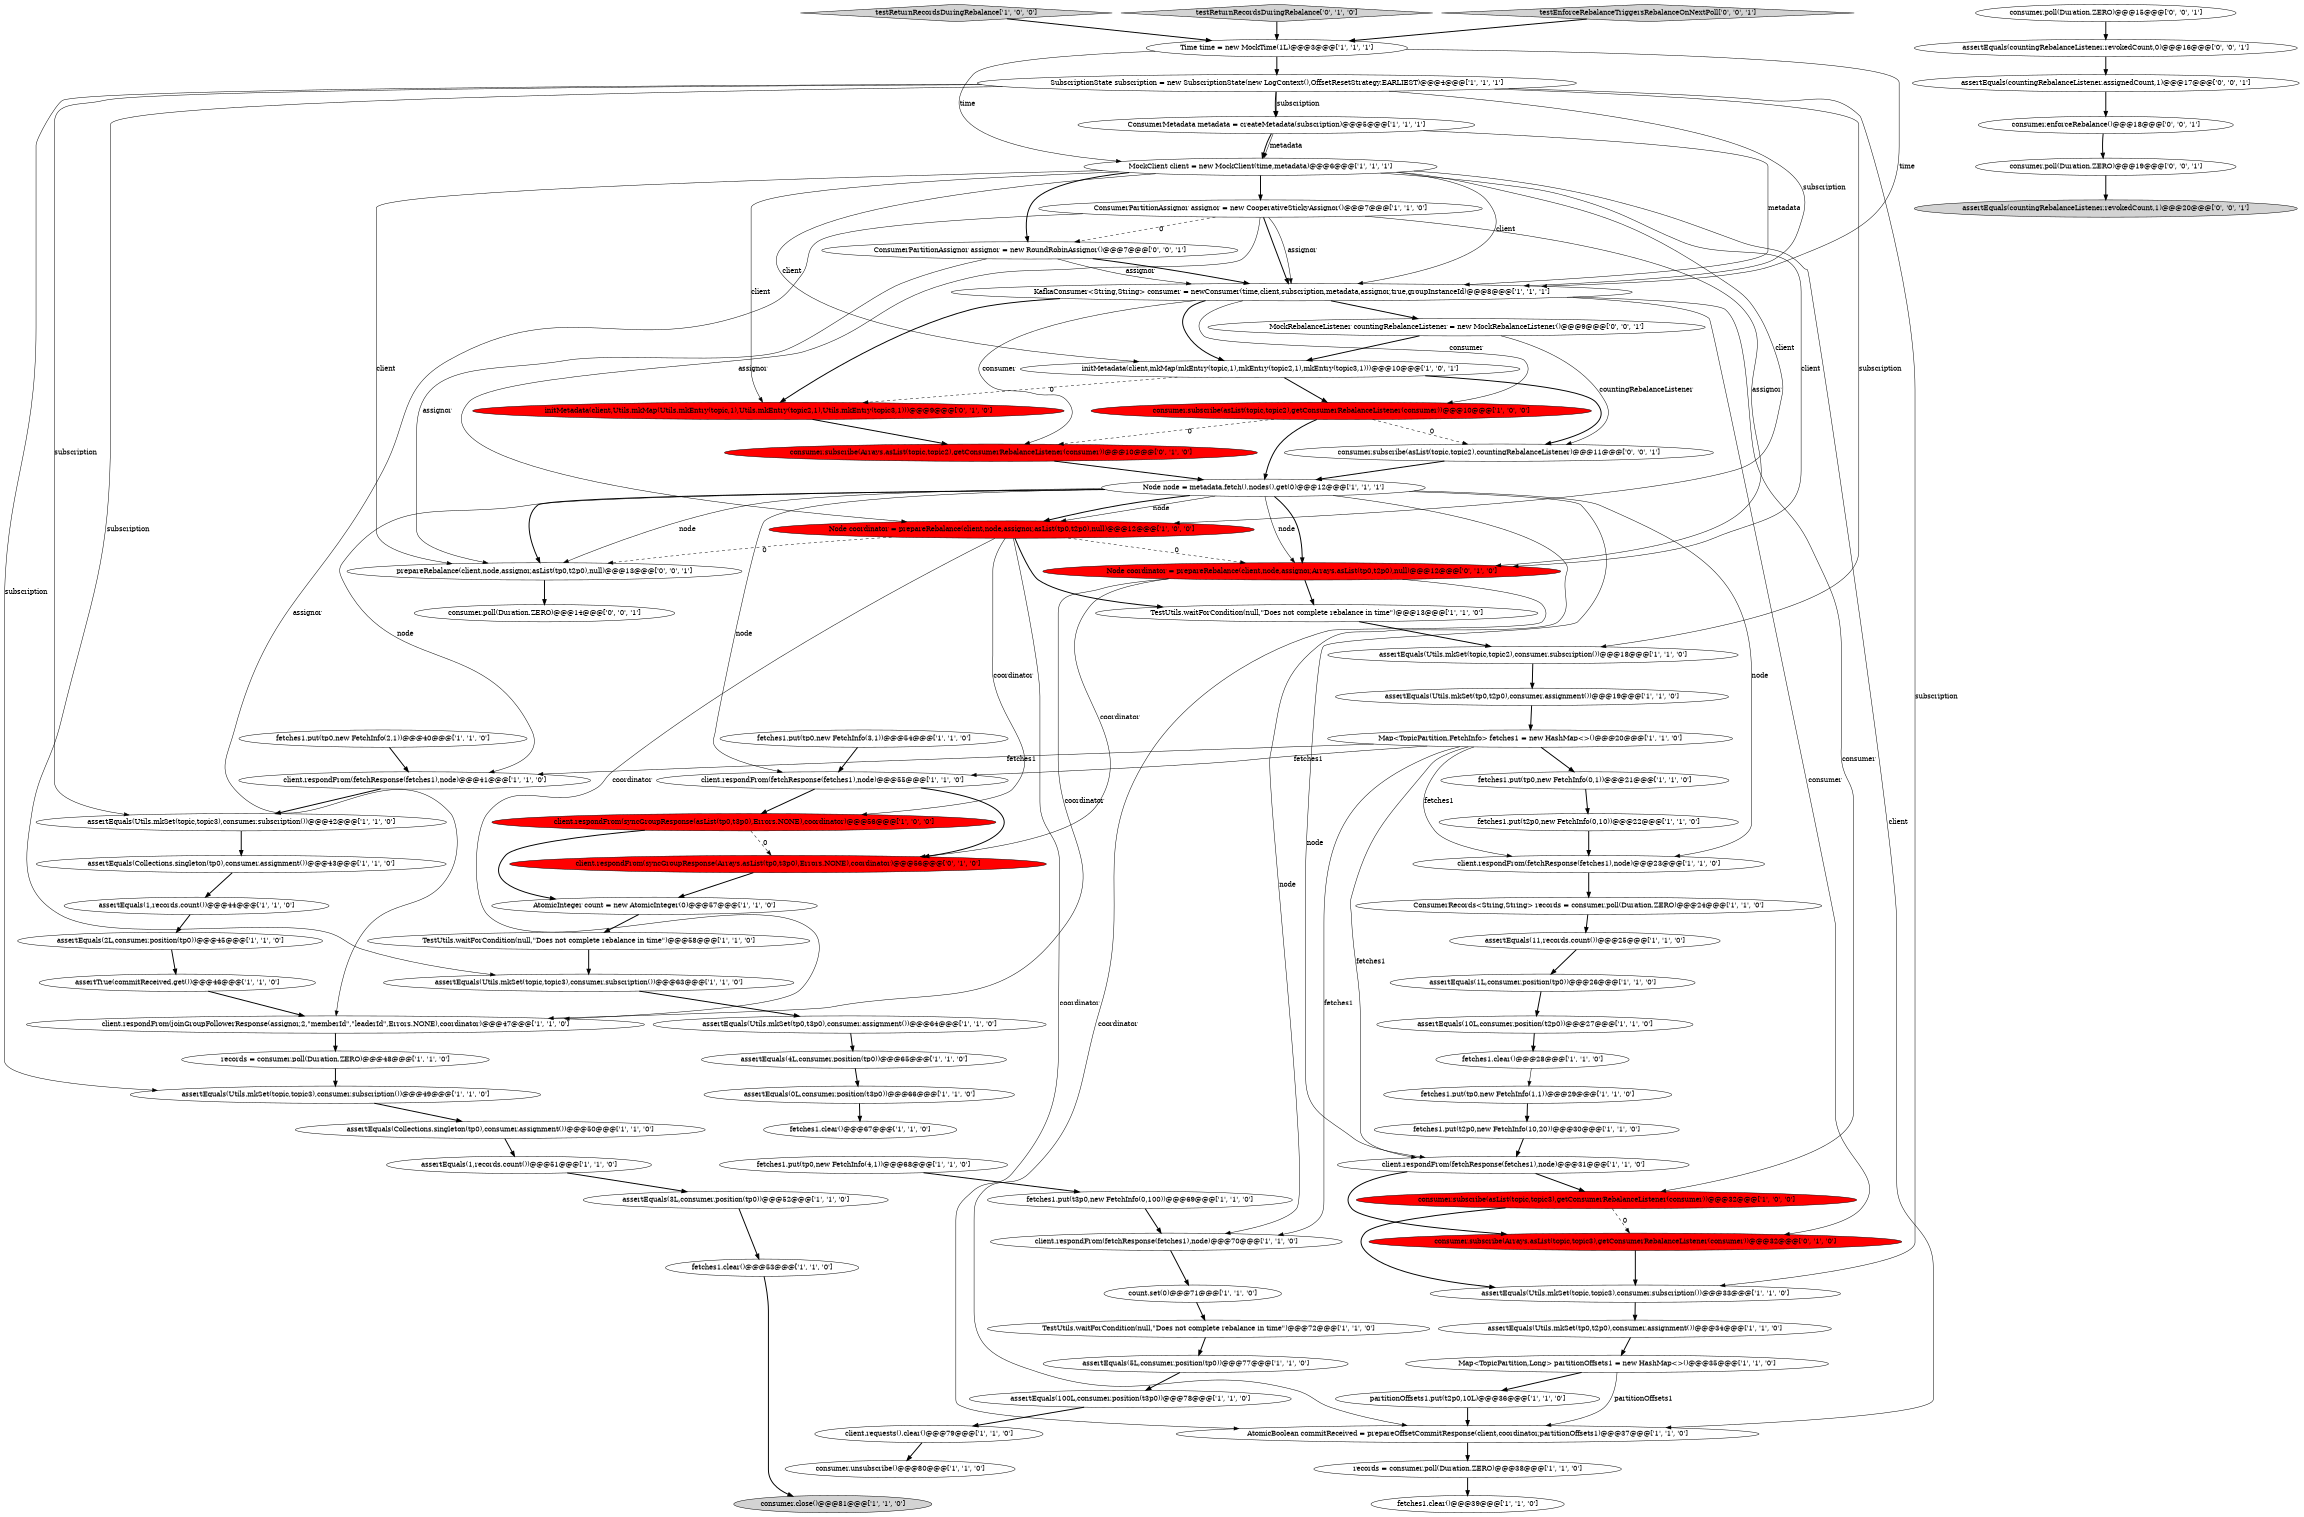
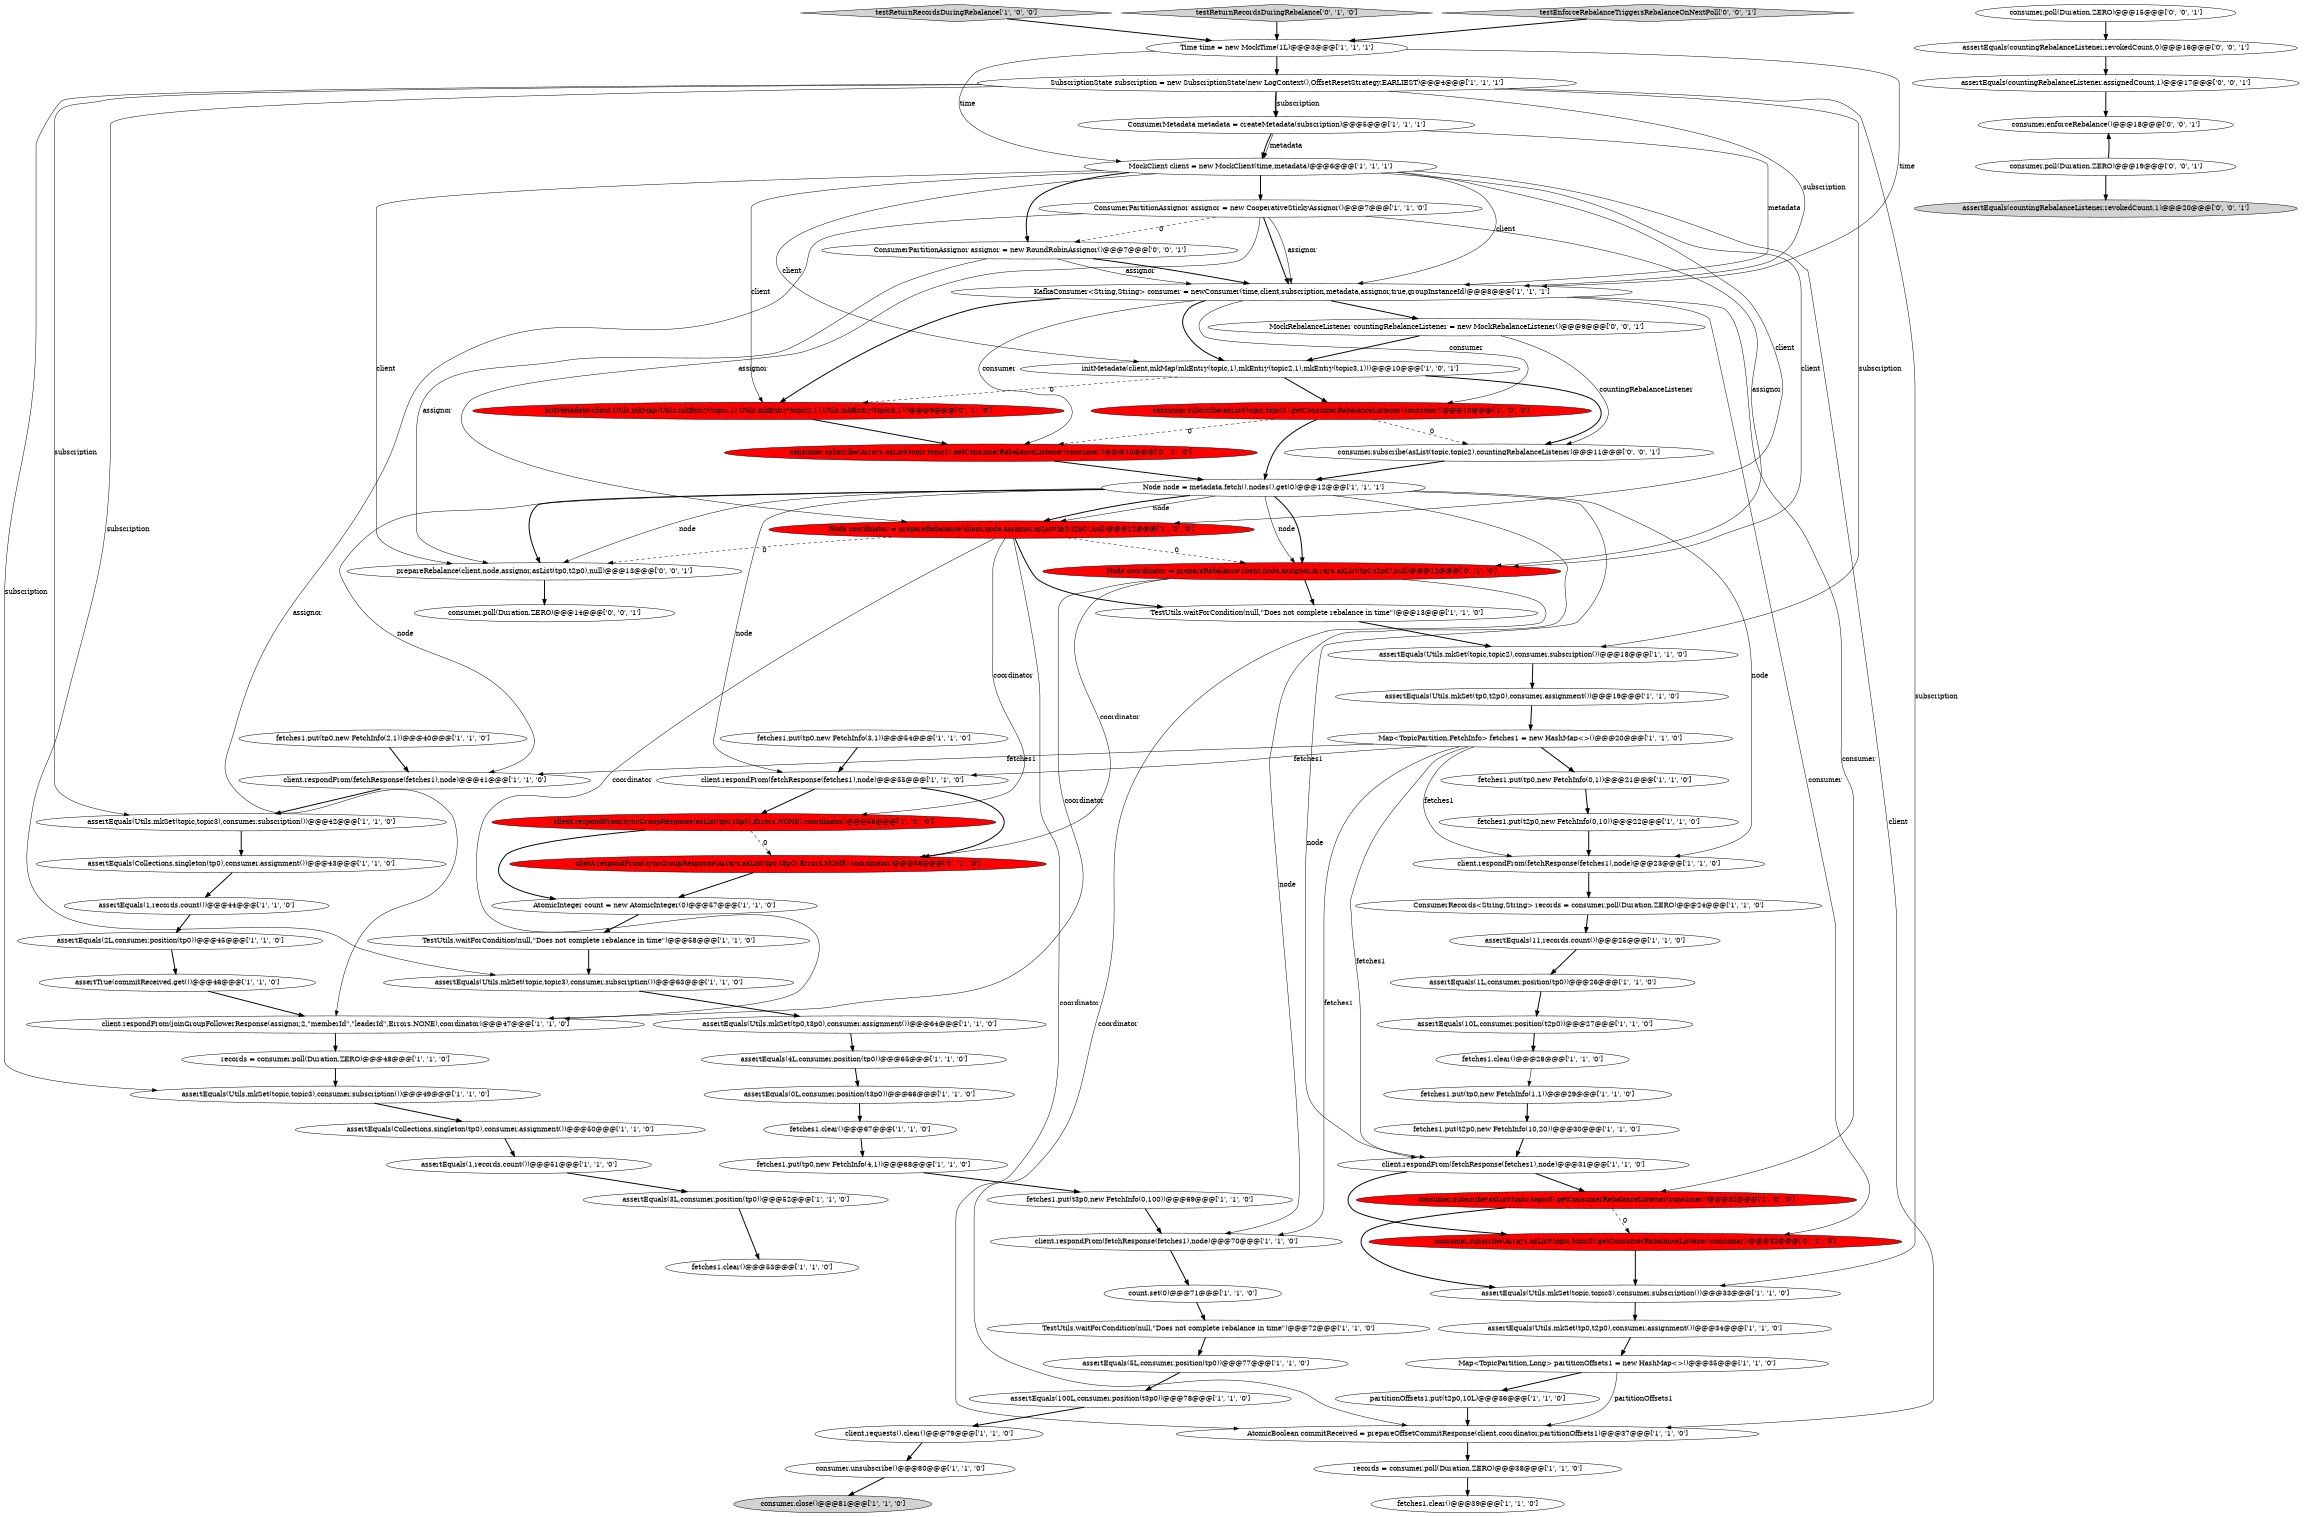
(2103, 143) -> (2109, 148)
none -> (862, 1145)
(768, 1390) -> (869, 1485)
